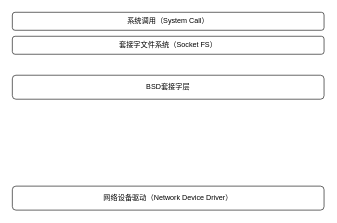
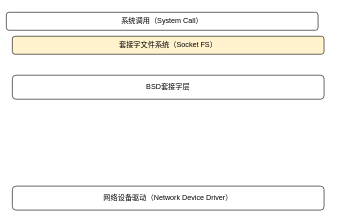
(168, 21) -> (162, 21)
(168, 45) -> (168, 45)
